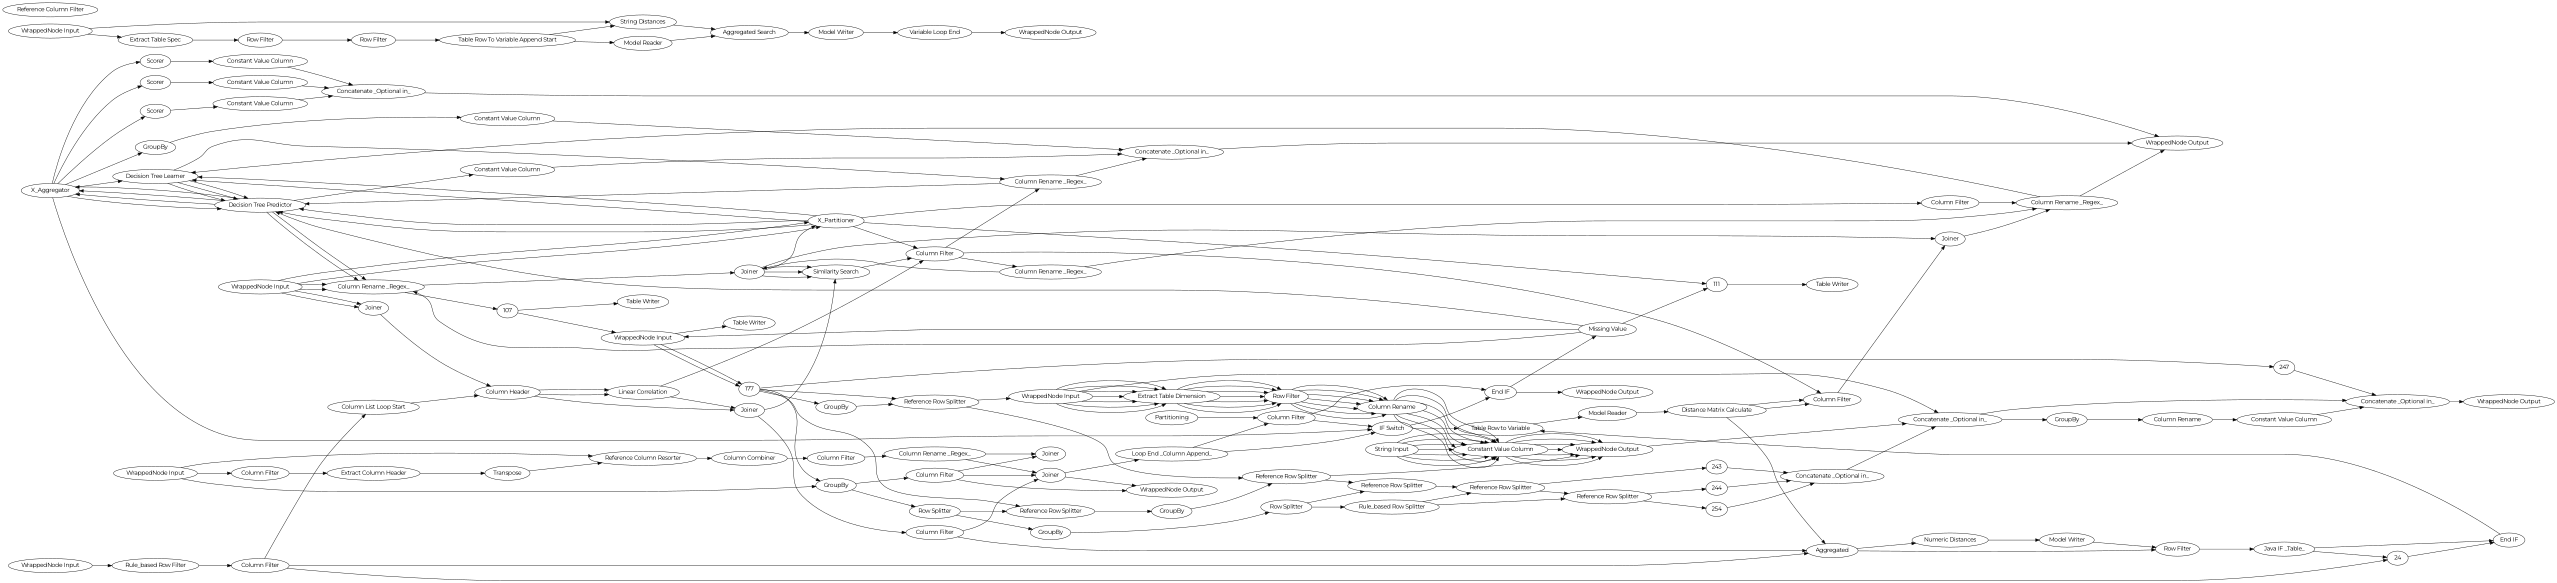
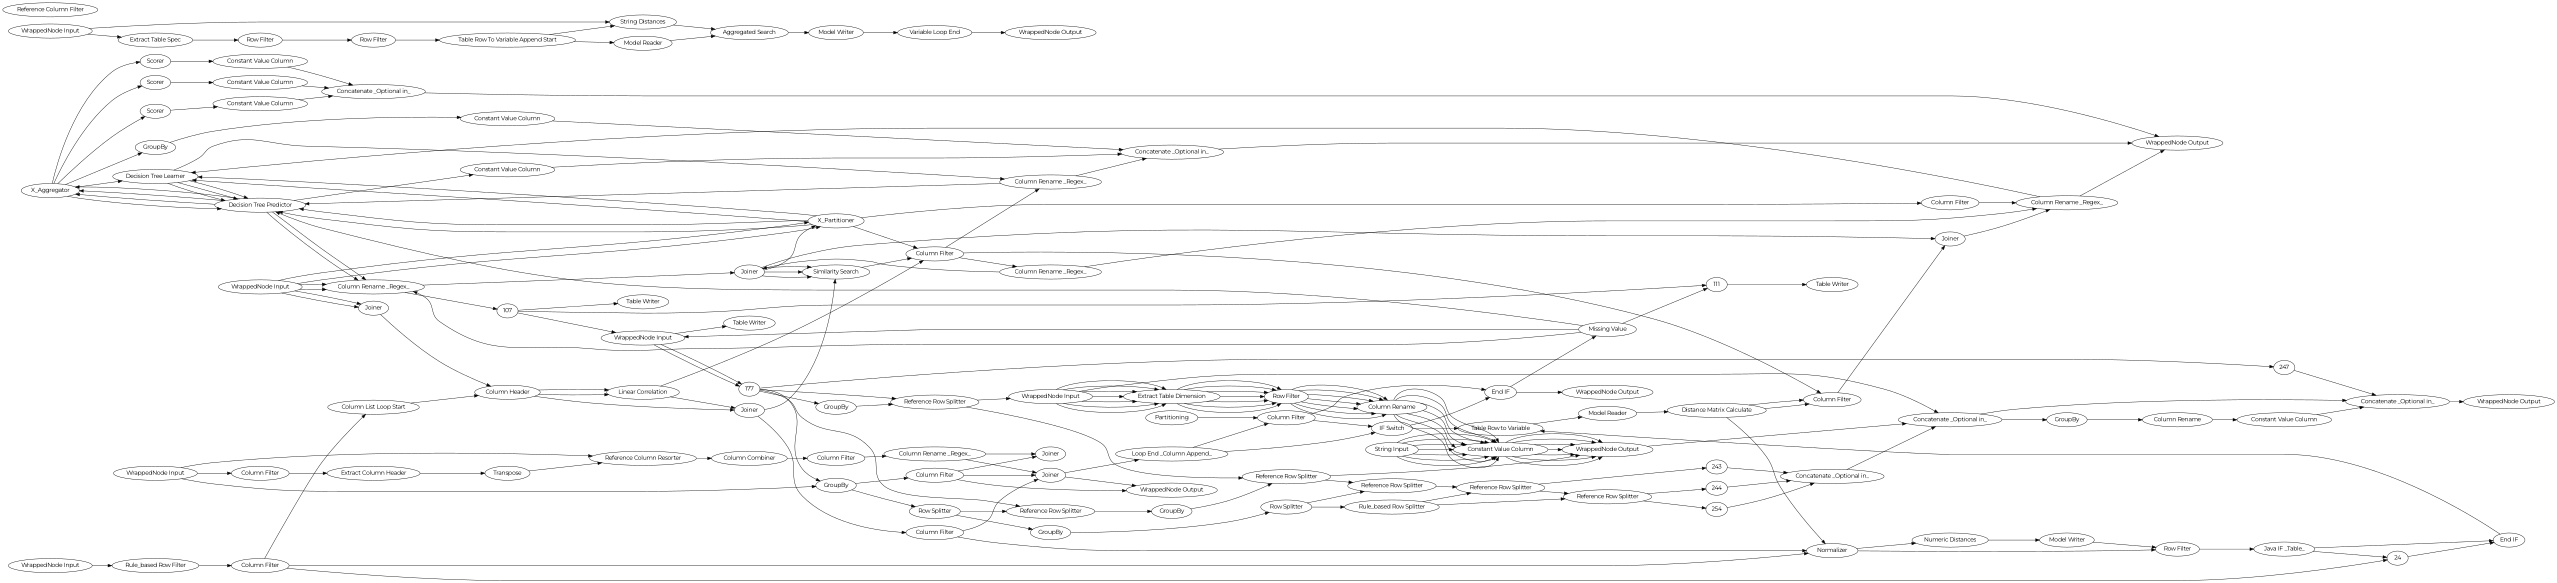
(1283, 249) -> (1110, 305)
(644, 440) -> none
(1832, 551) -> (1832, 551)
